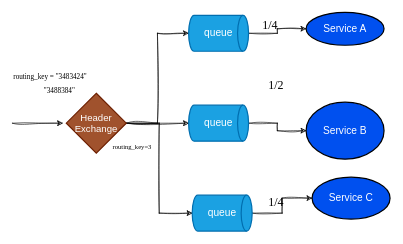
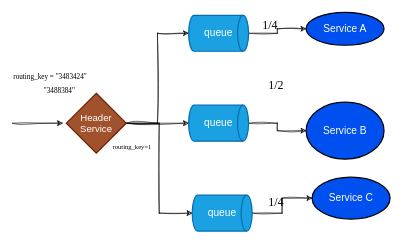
(96, 123) -> (96, 123)
(132, 144) -> (132, 144)
